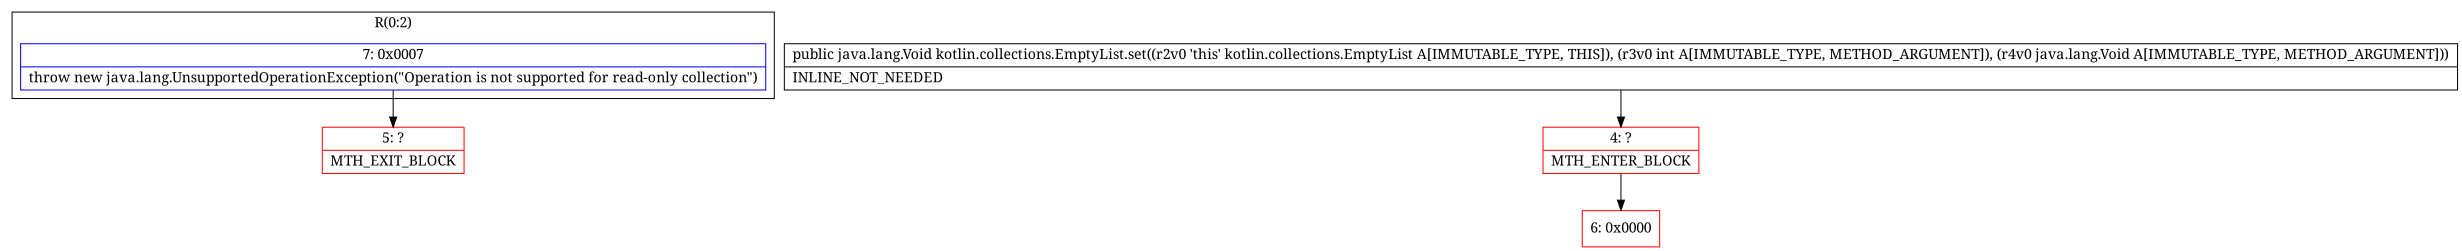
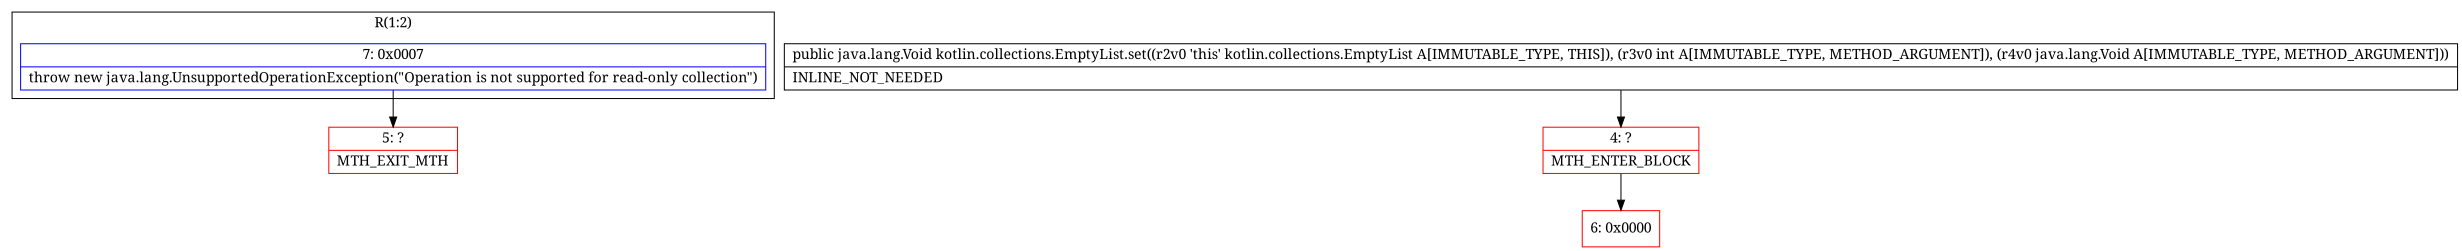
(393, 24) -> (393, 24)
(393, 161) -> (393, 161)
